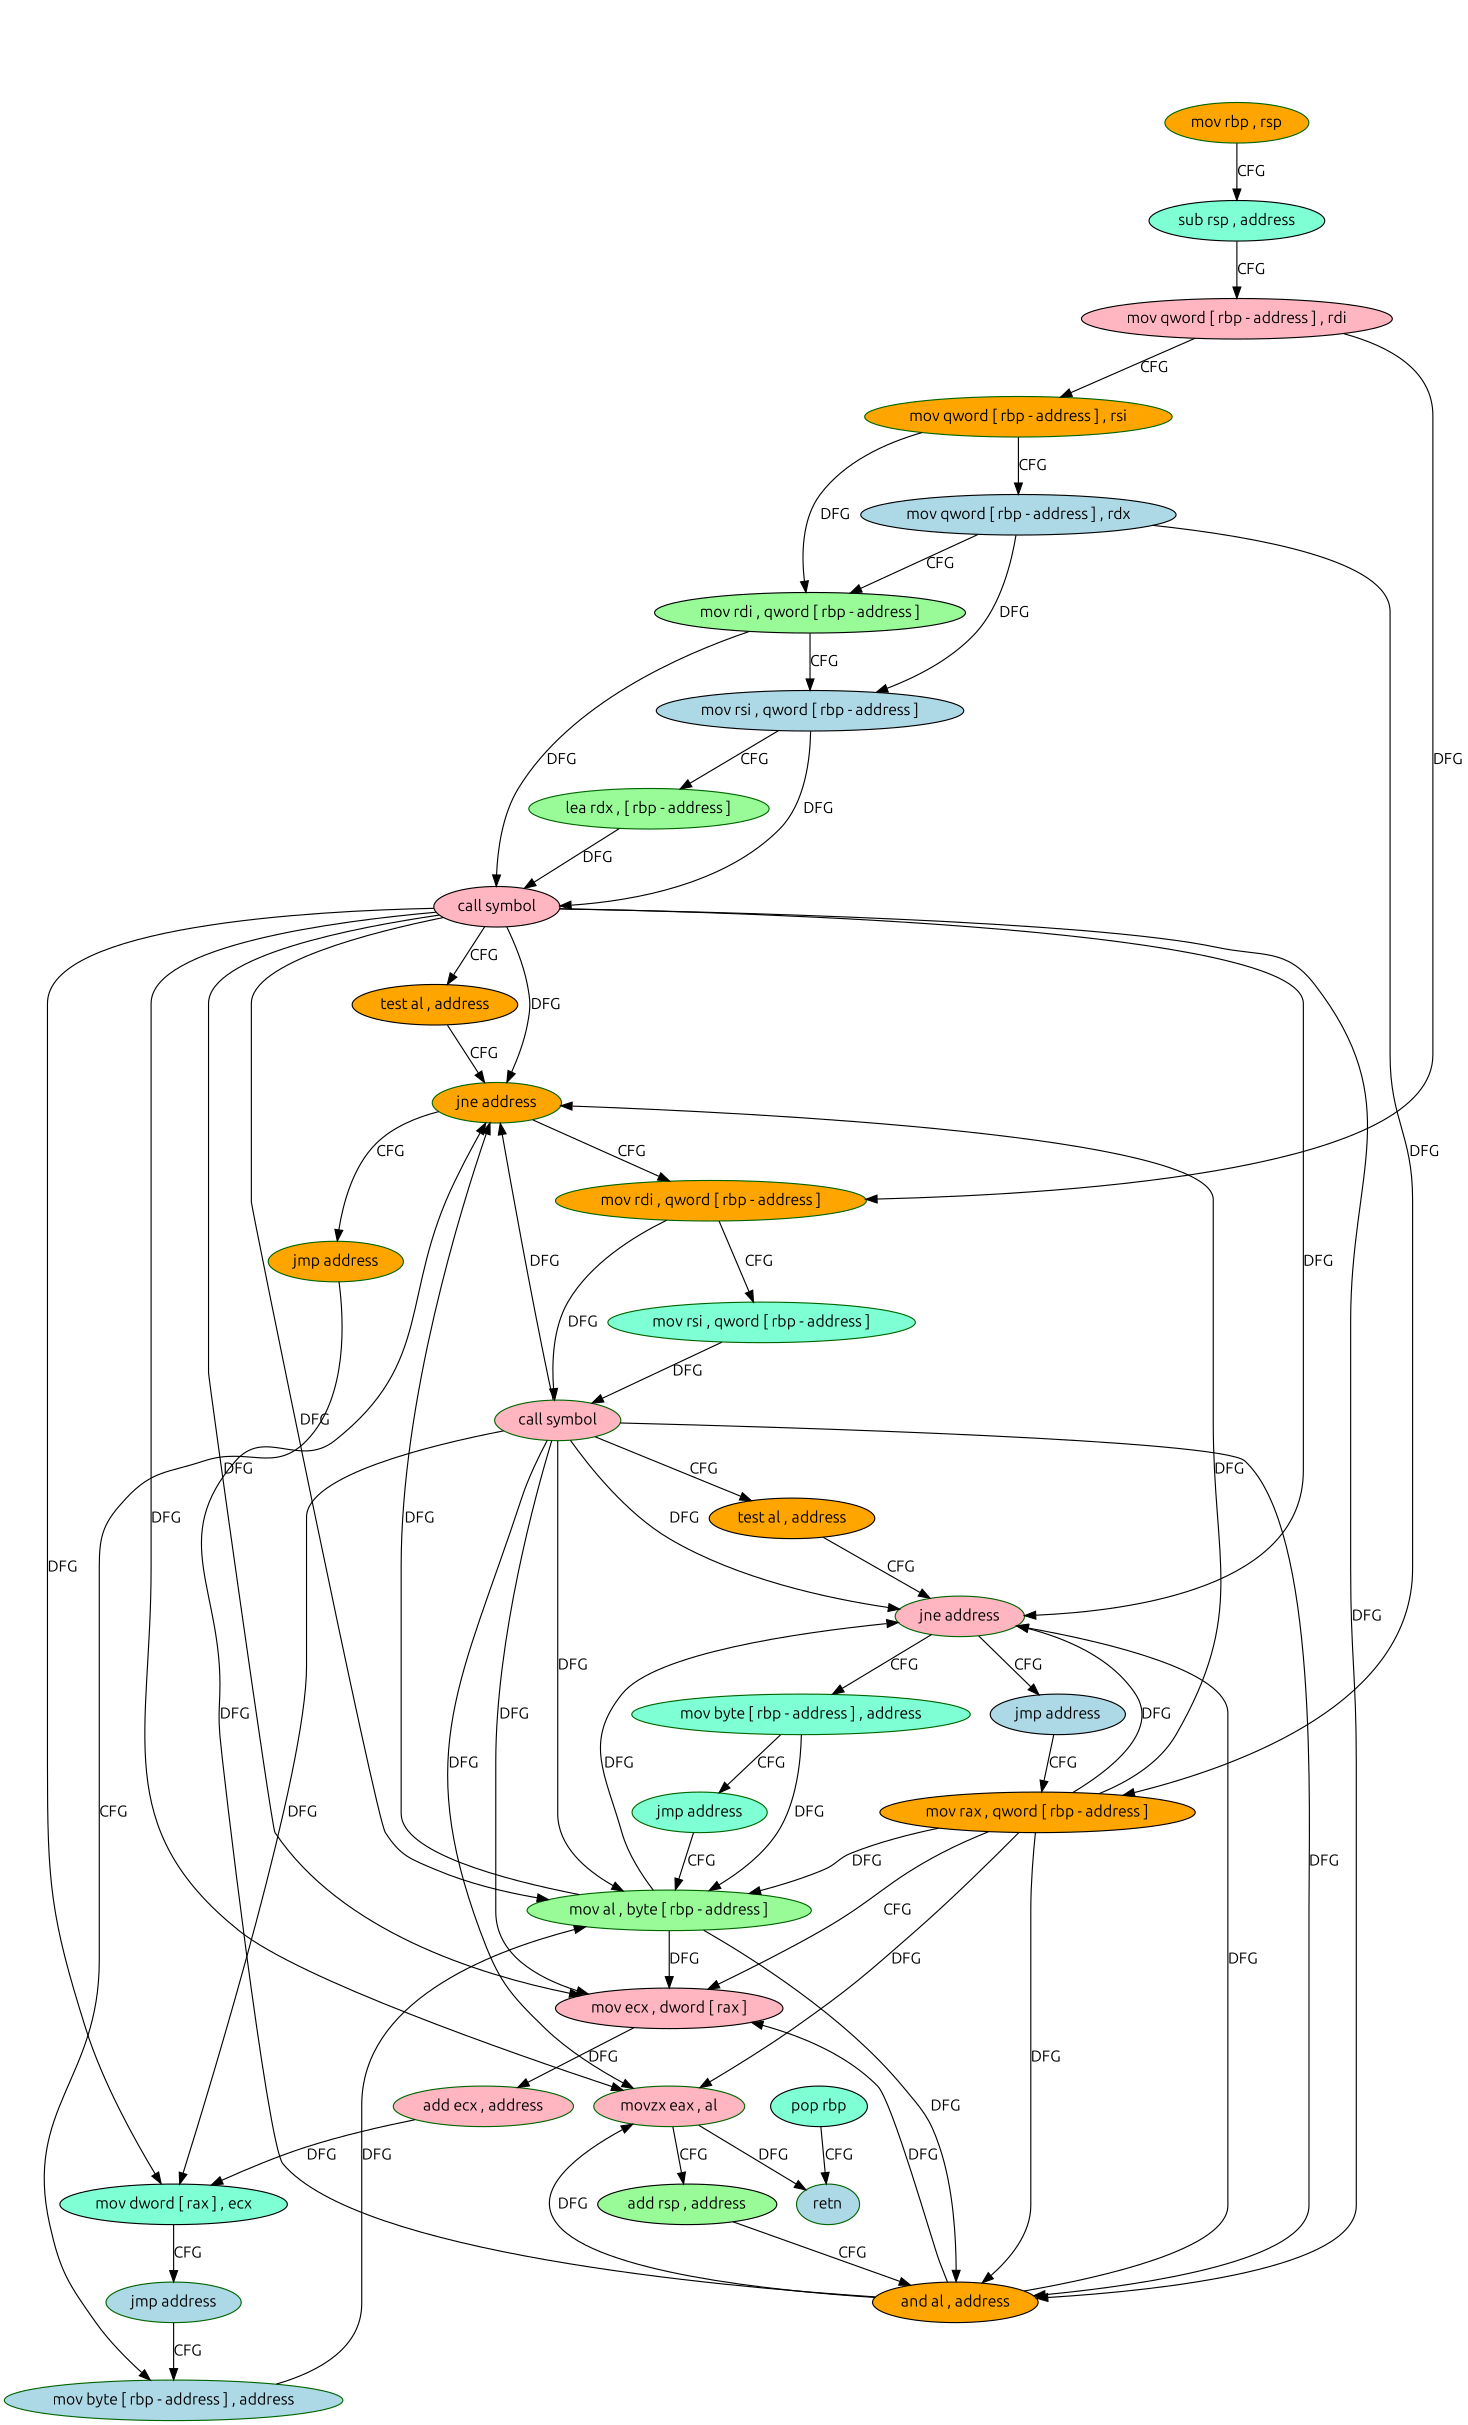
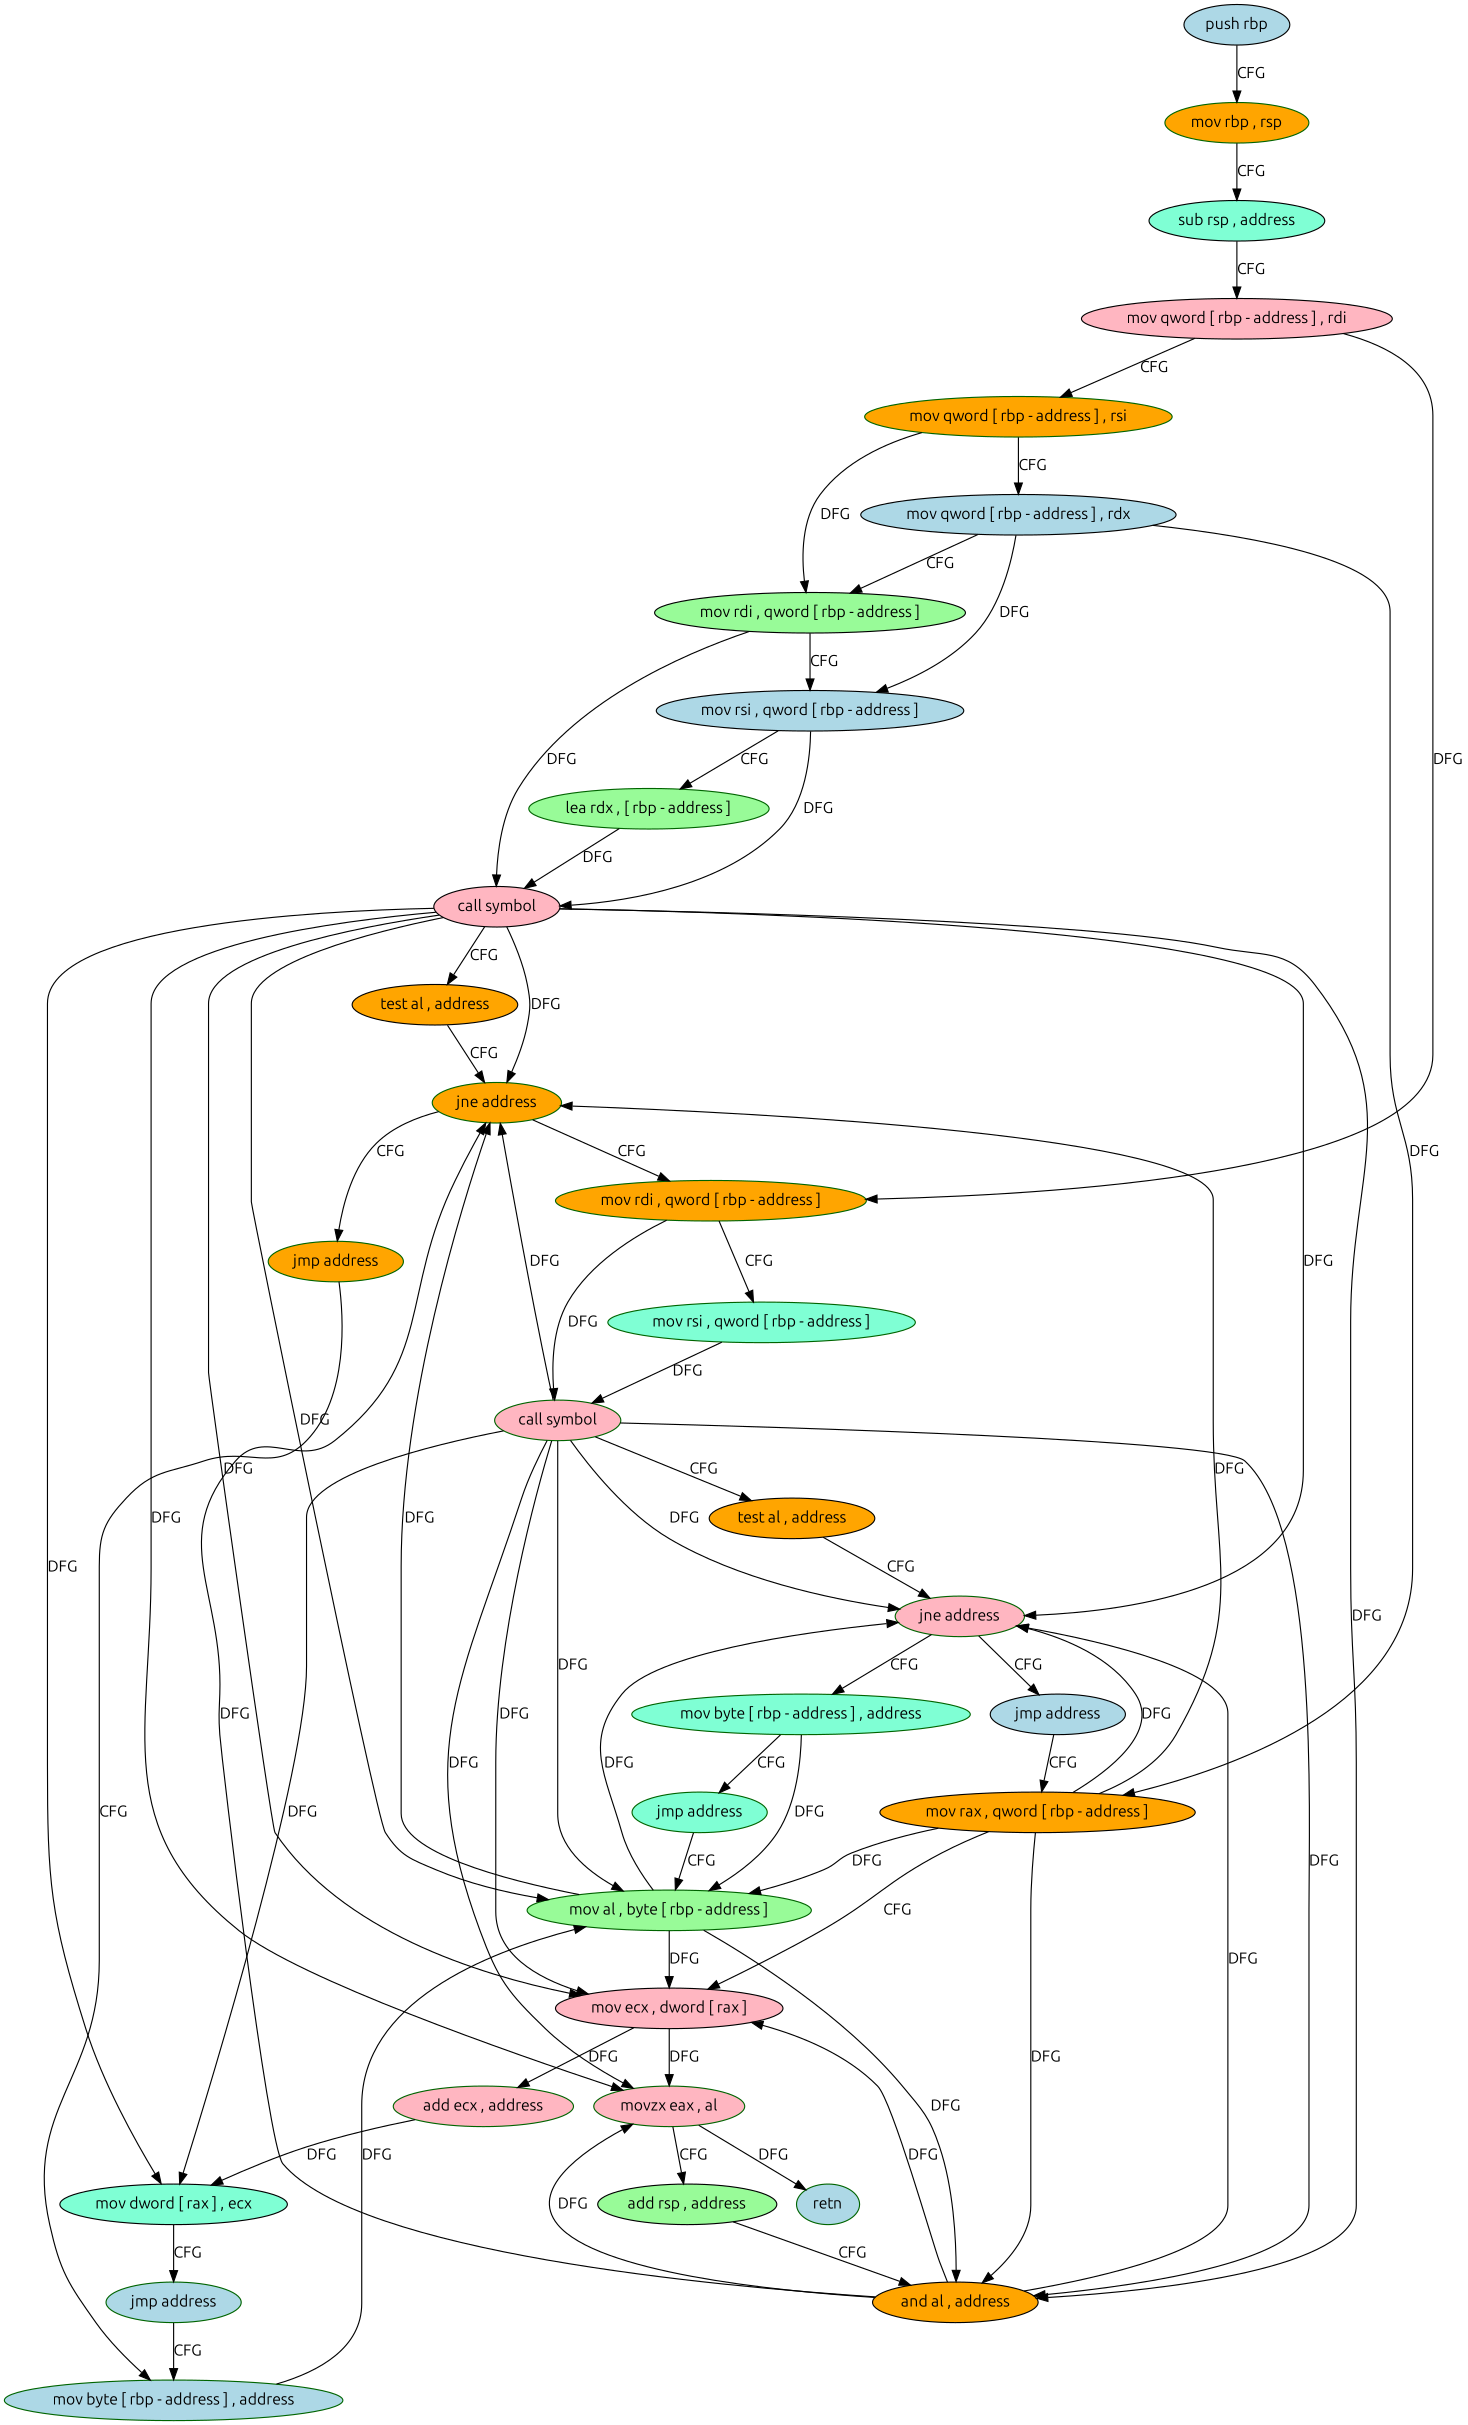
none -> (1237, 25)
(873, 1968) -> (669, 2052)
(819, 2106) -> none
